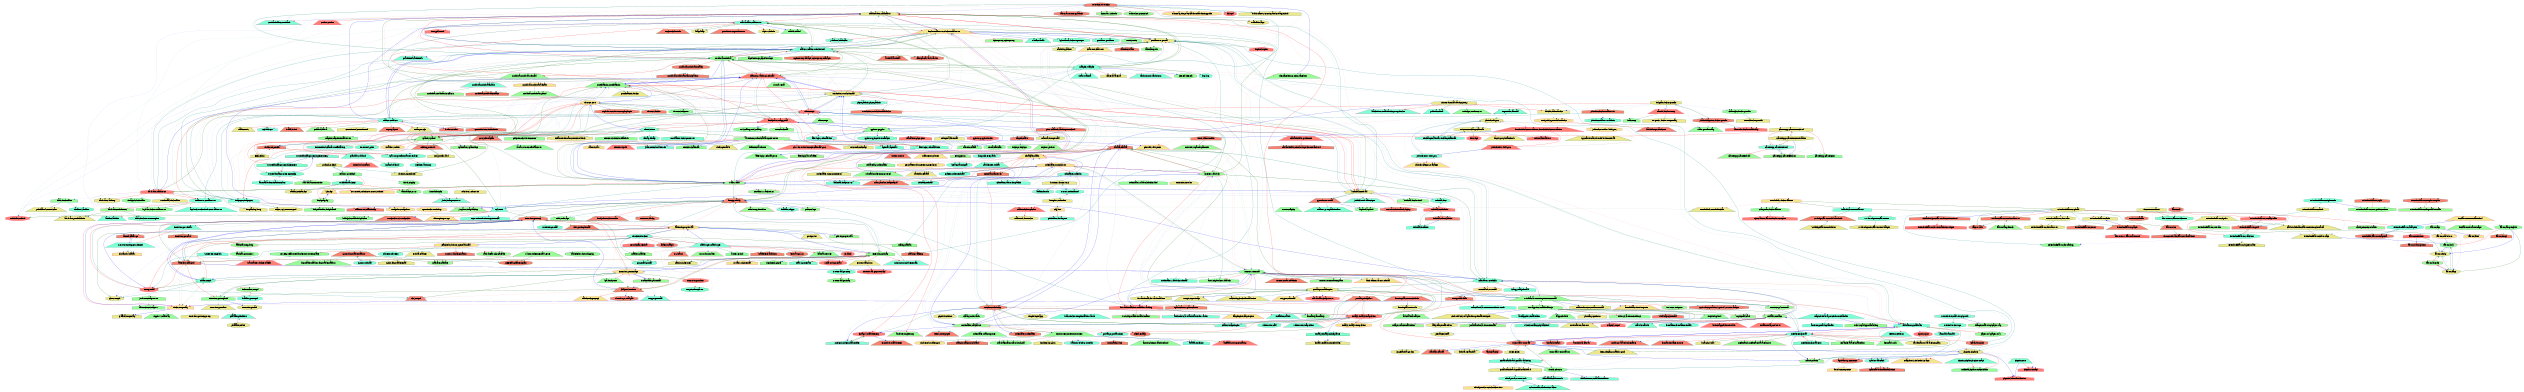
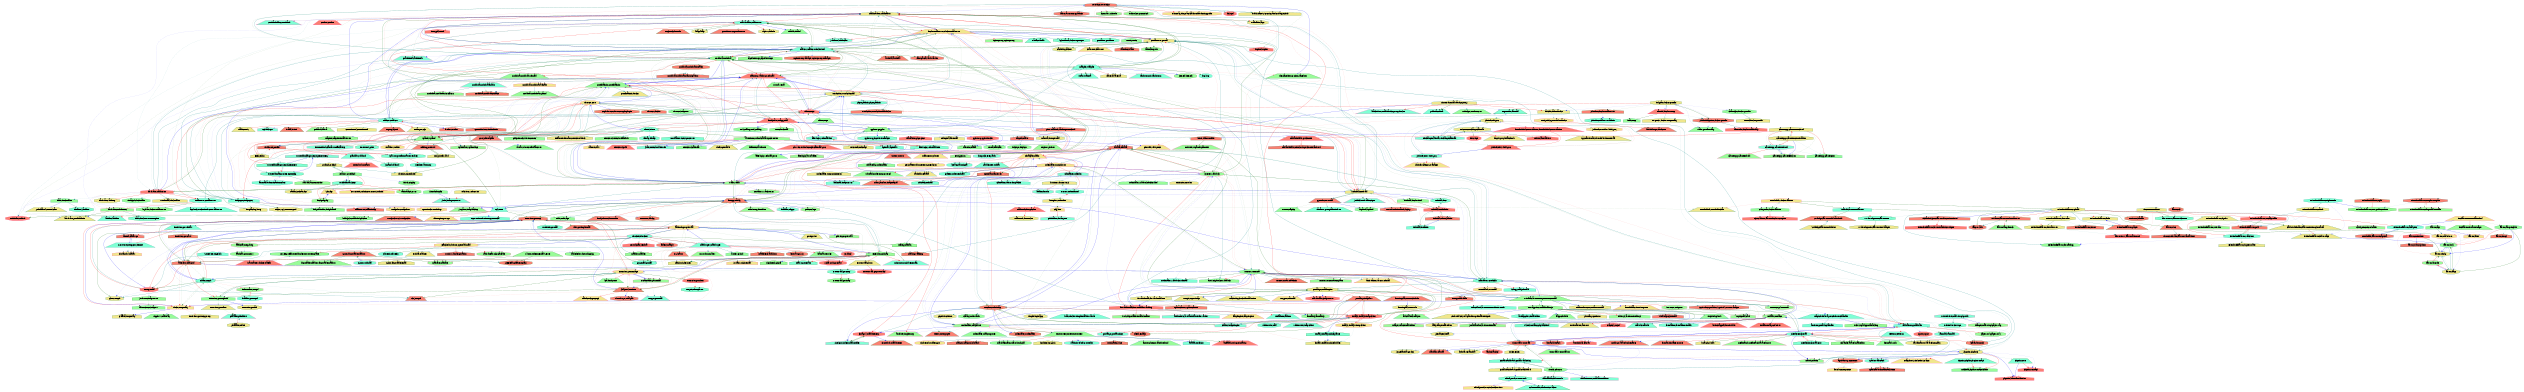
(1329, 210) -> (1329, 210)
(1283, 316) -> (1283, 316)
(1612, 352) -> none
